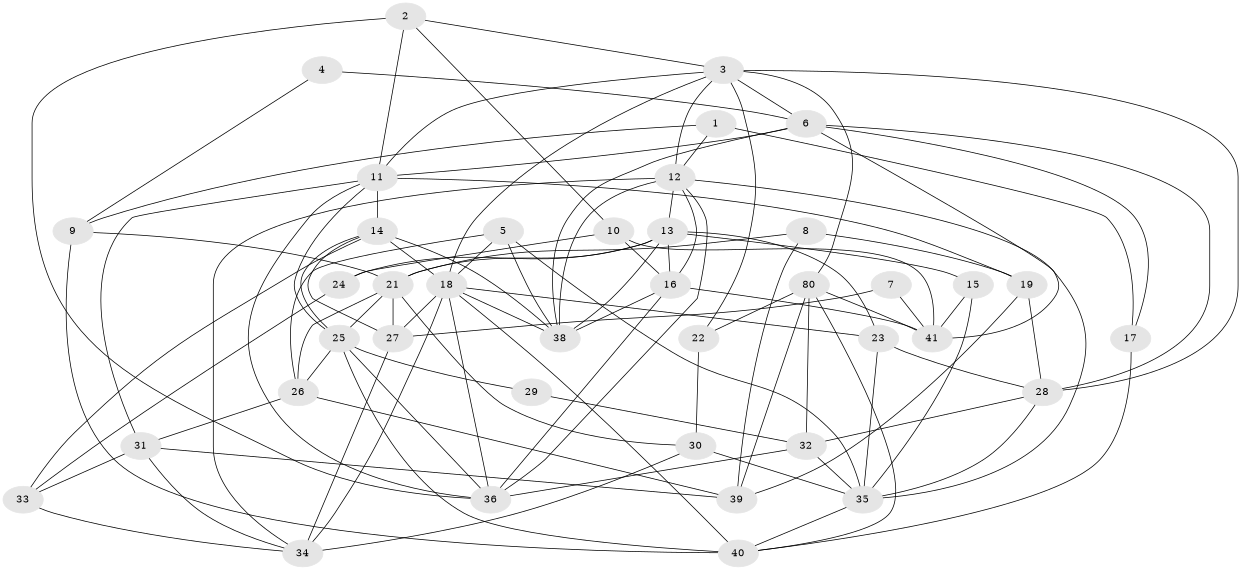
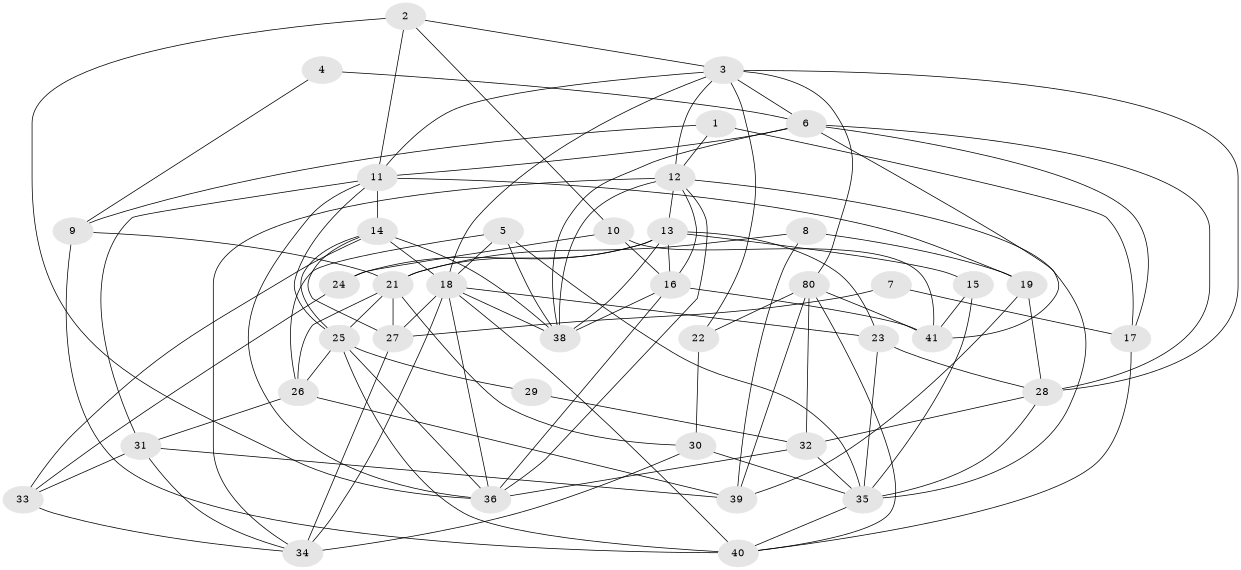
(912, 312) -> (1011, 312)
